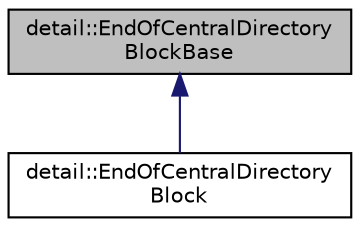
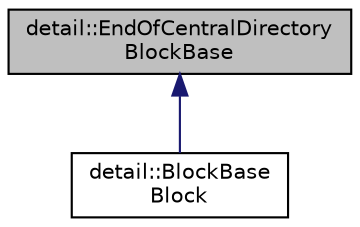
(180, 185) -> (180, 185)
